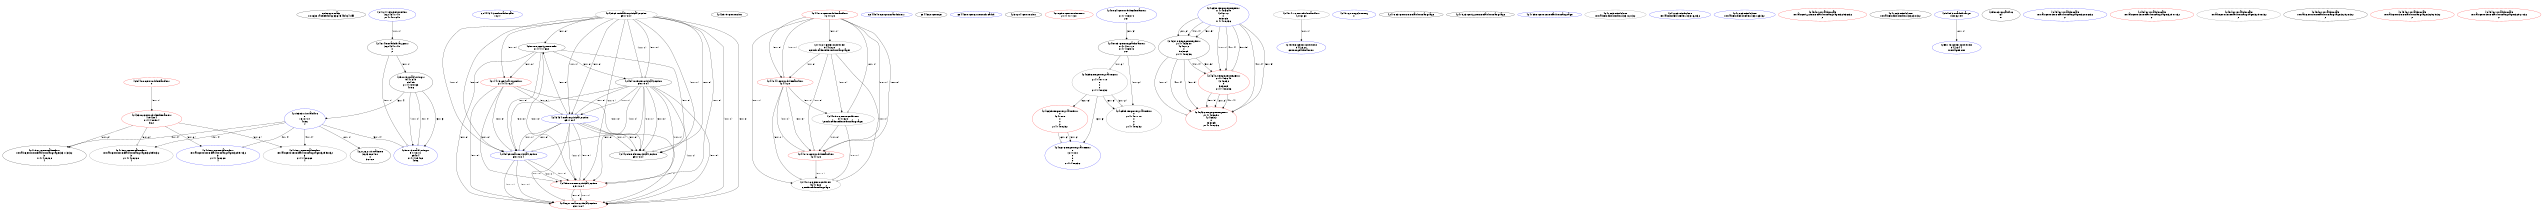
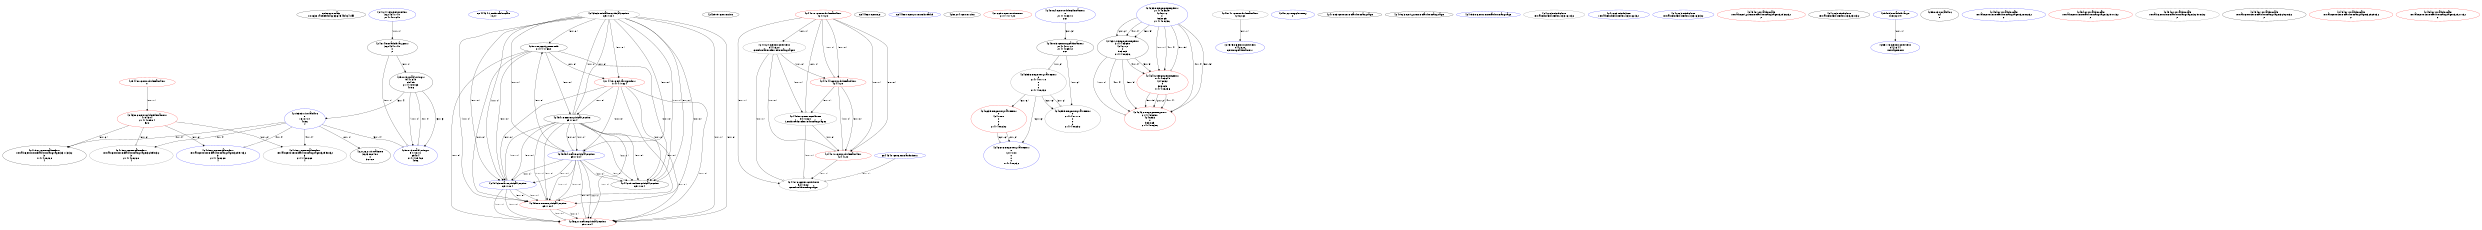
none -> (595, 99)
(774, 137) -> (862, 173)
